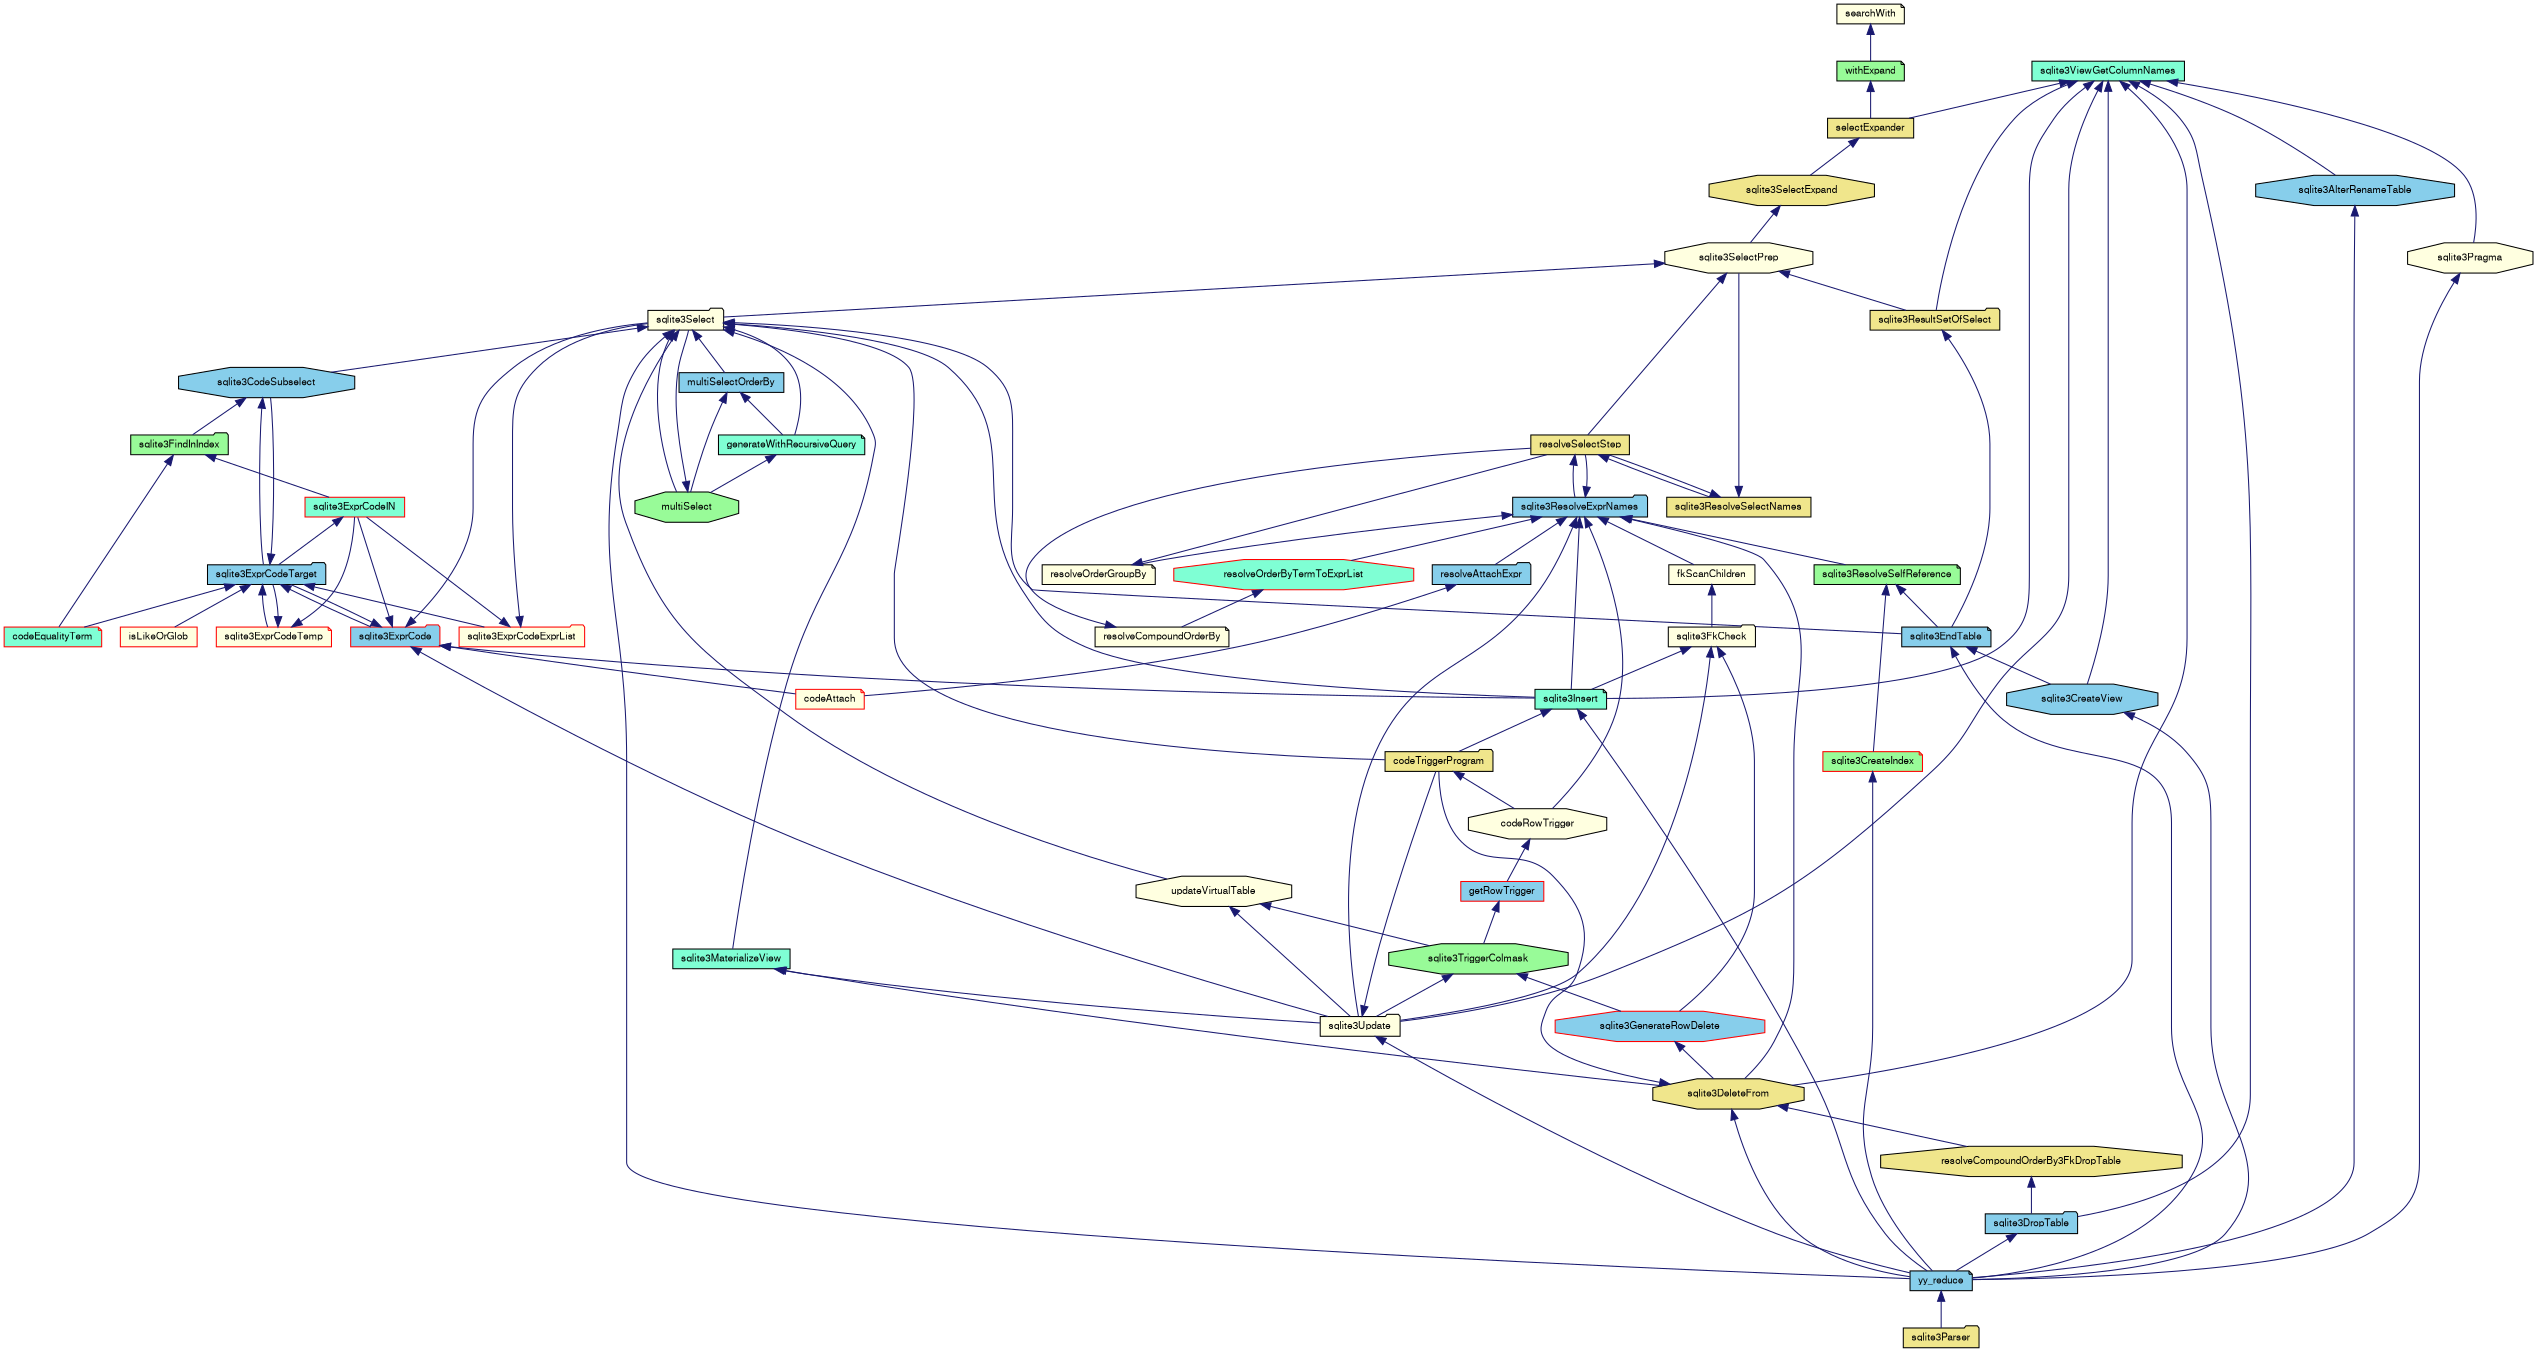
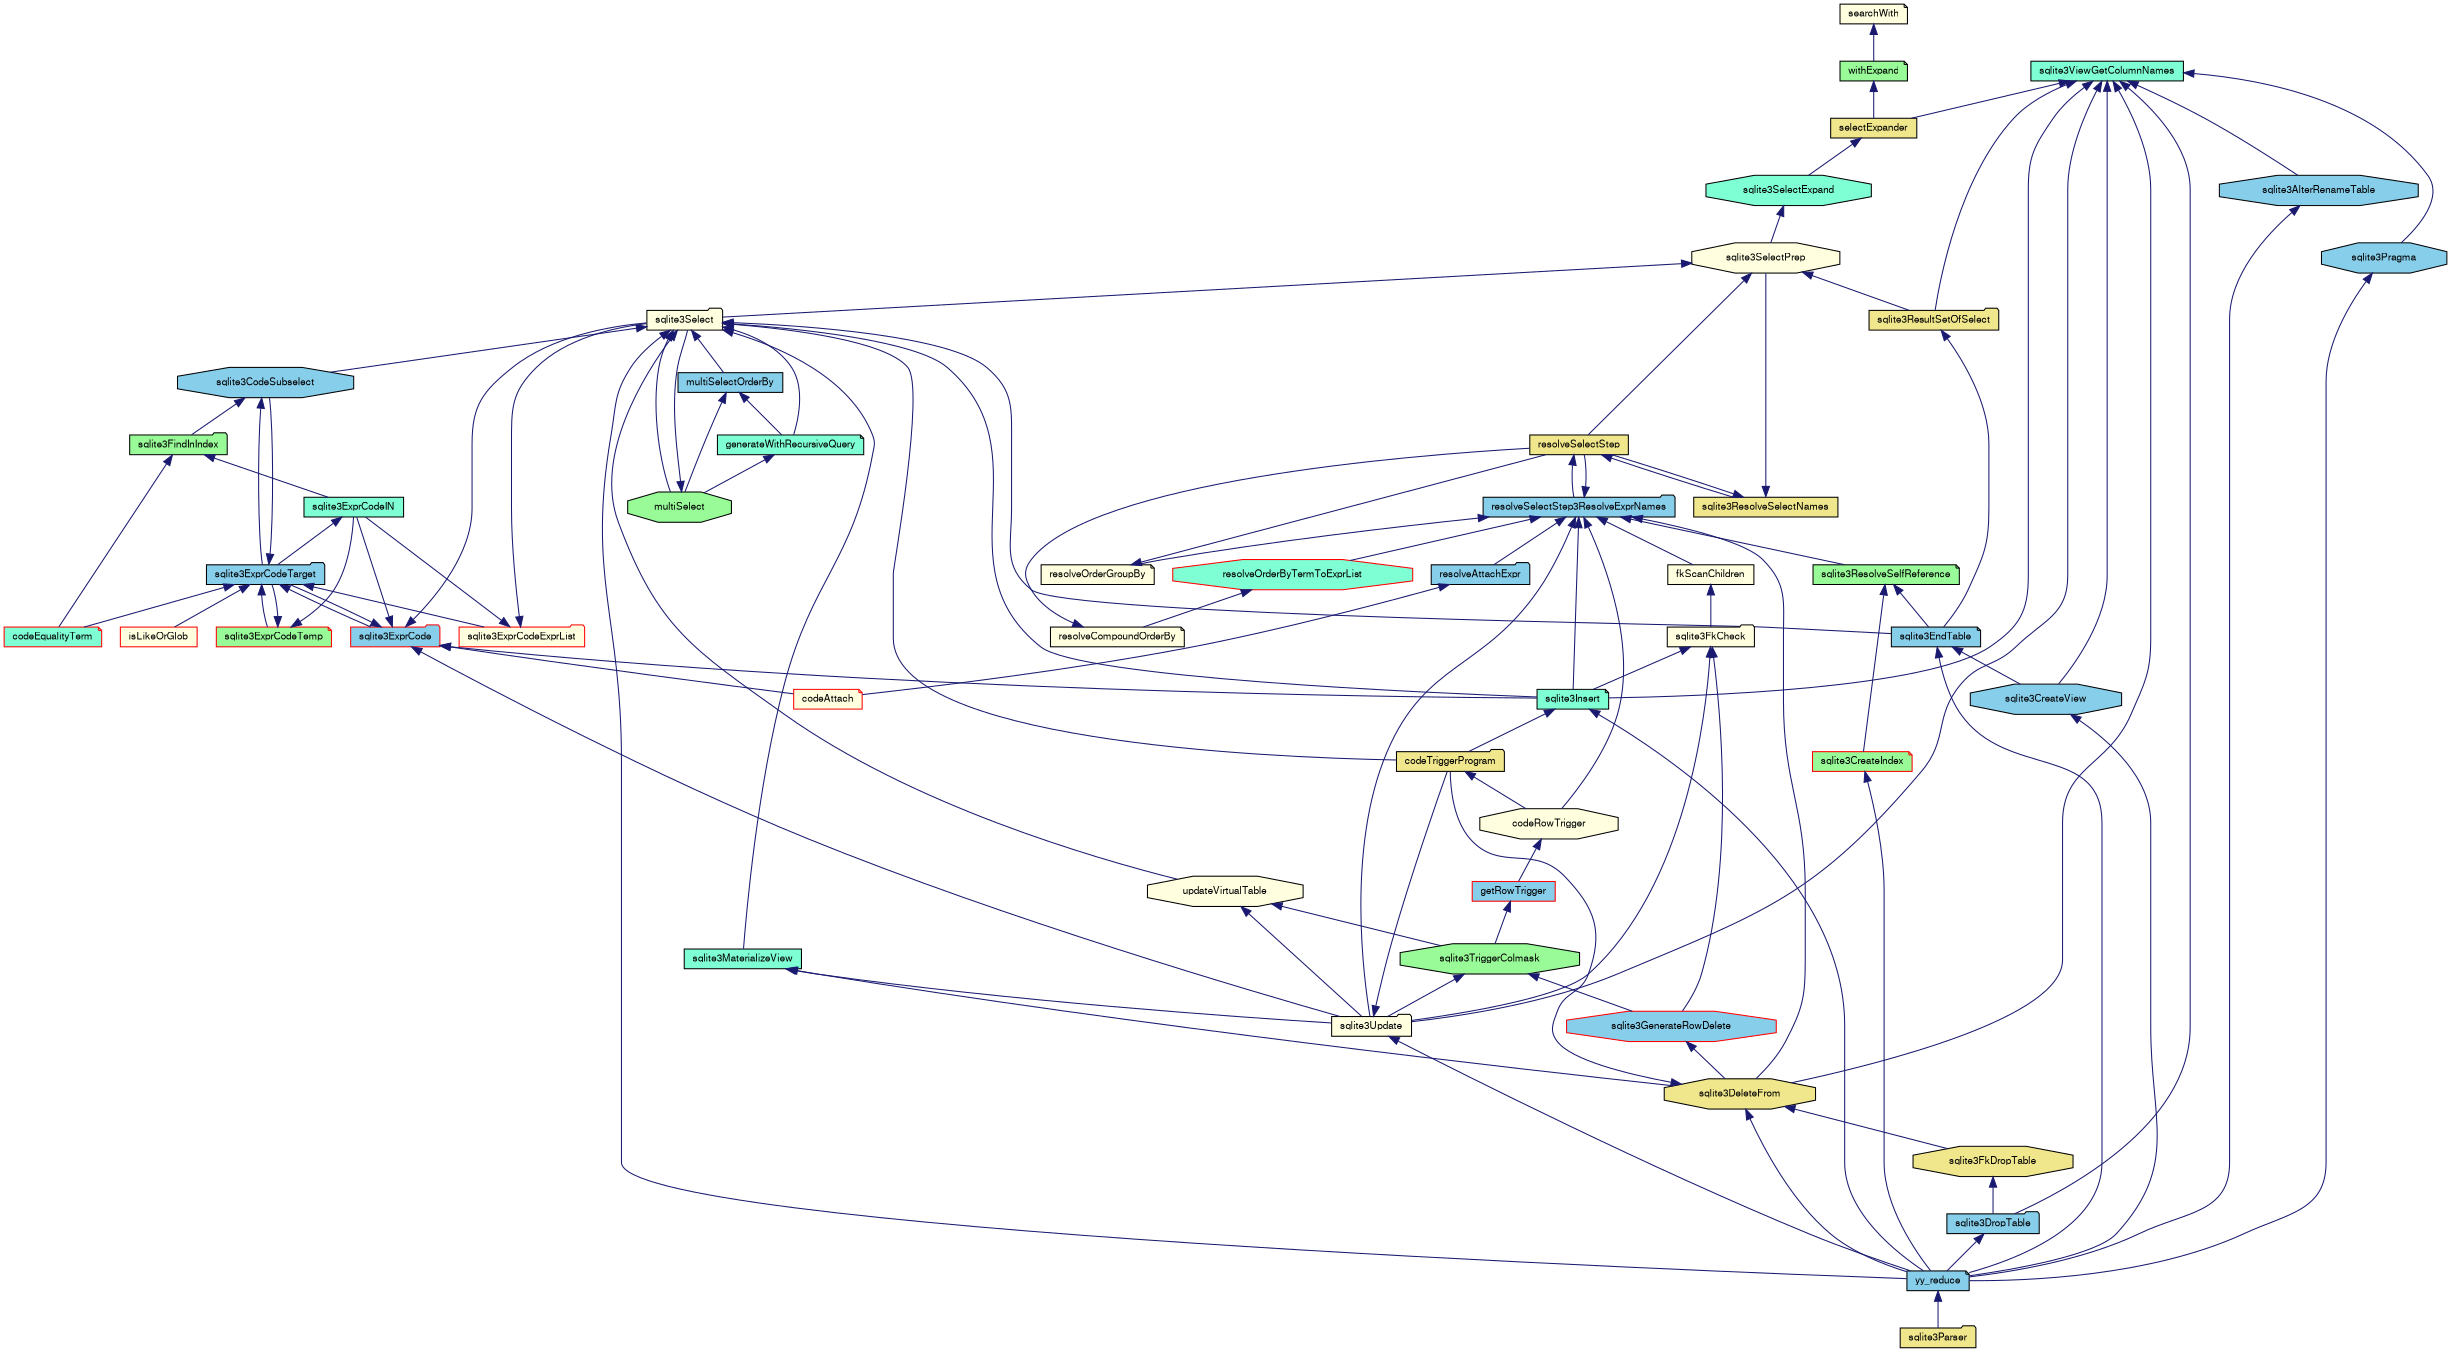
(1792, 190) -> (1789, 190)
(2470, 258) -> (2384, 258)
(355, 507) -> (354, 507)
(1580, 507) -> (1579, 507)
(274, 637) -> (274, 637)
(2031, 1161) -> (1993, 1161)
